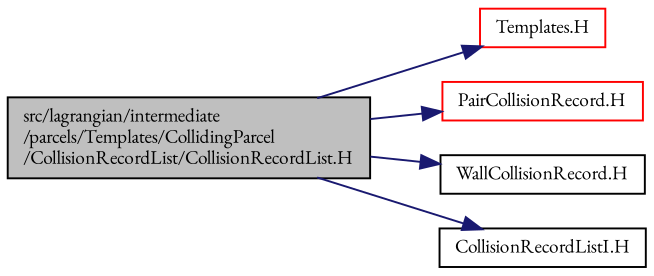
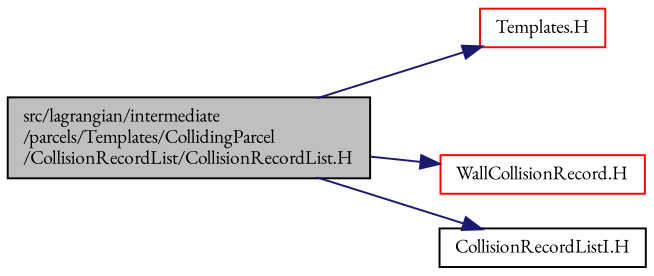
(543, 101) -> none
(543, 174) -> (543, 174)
